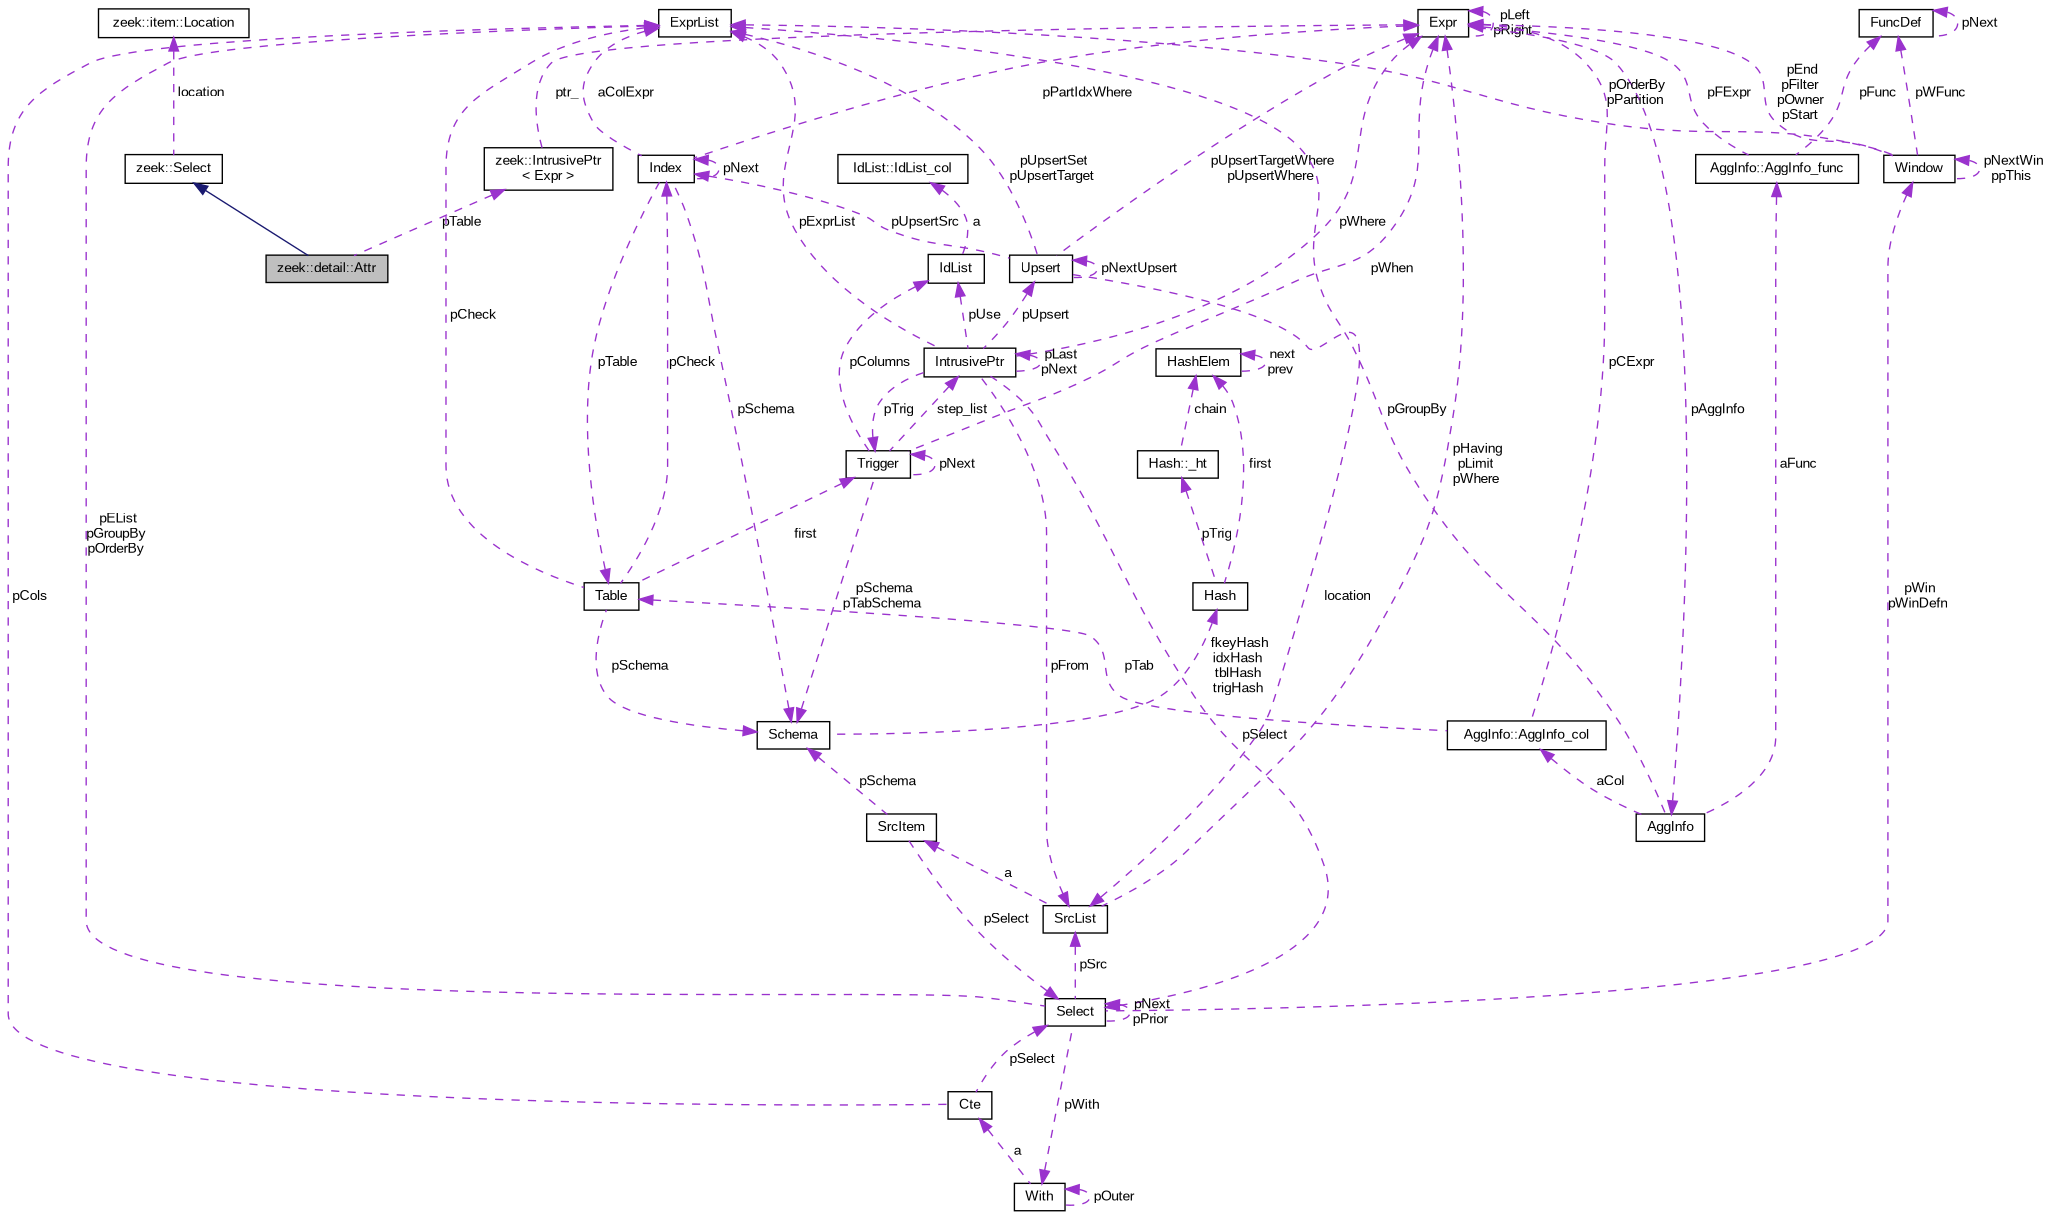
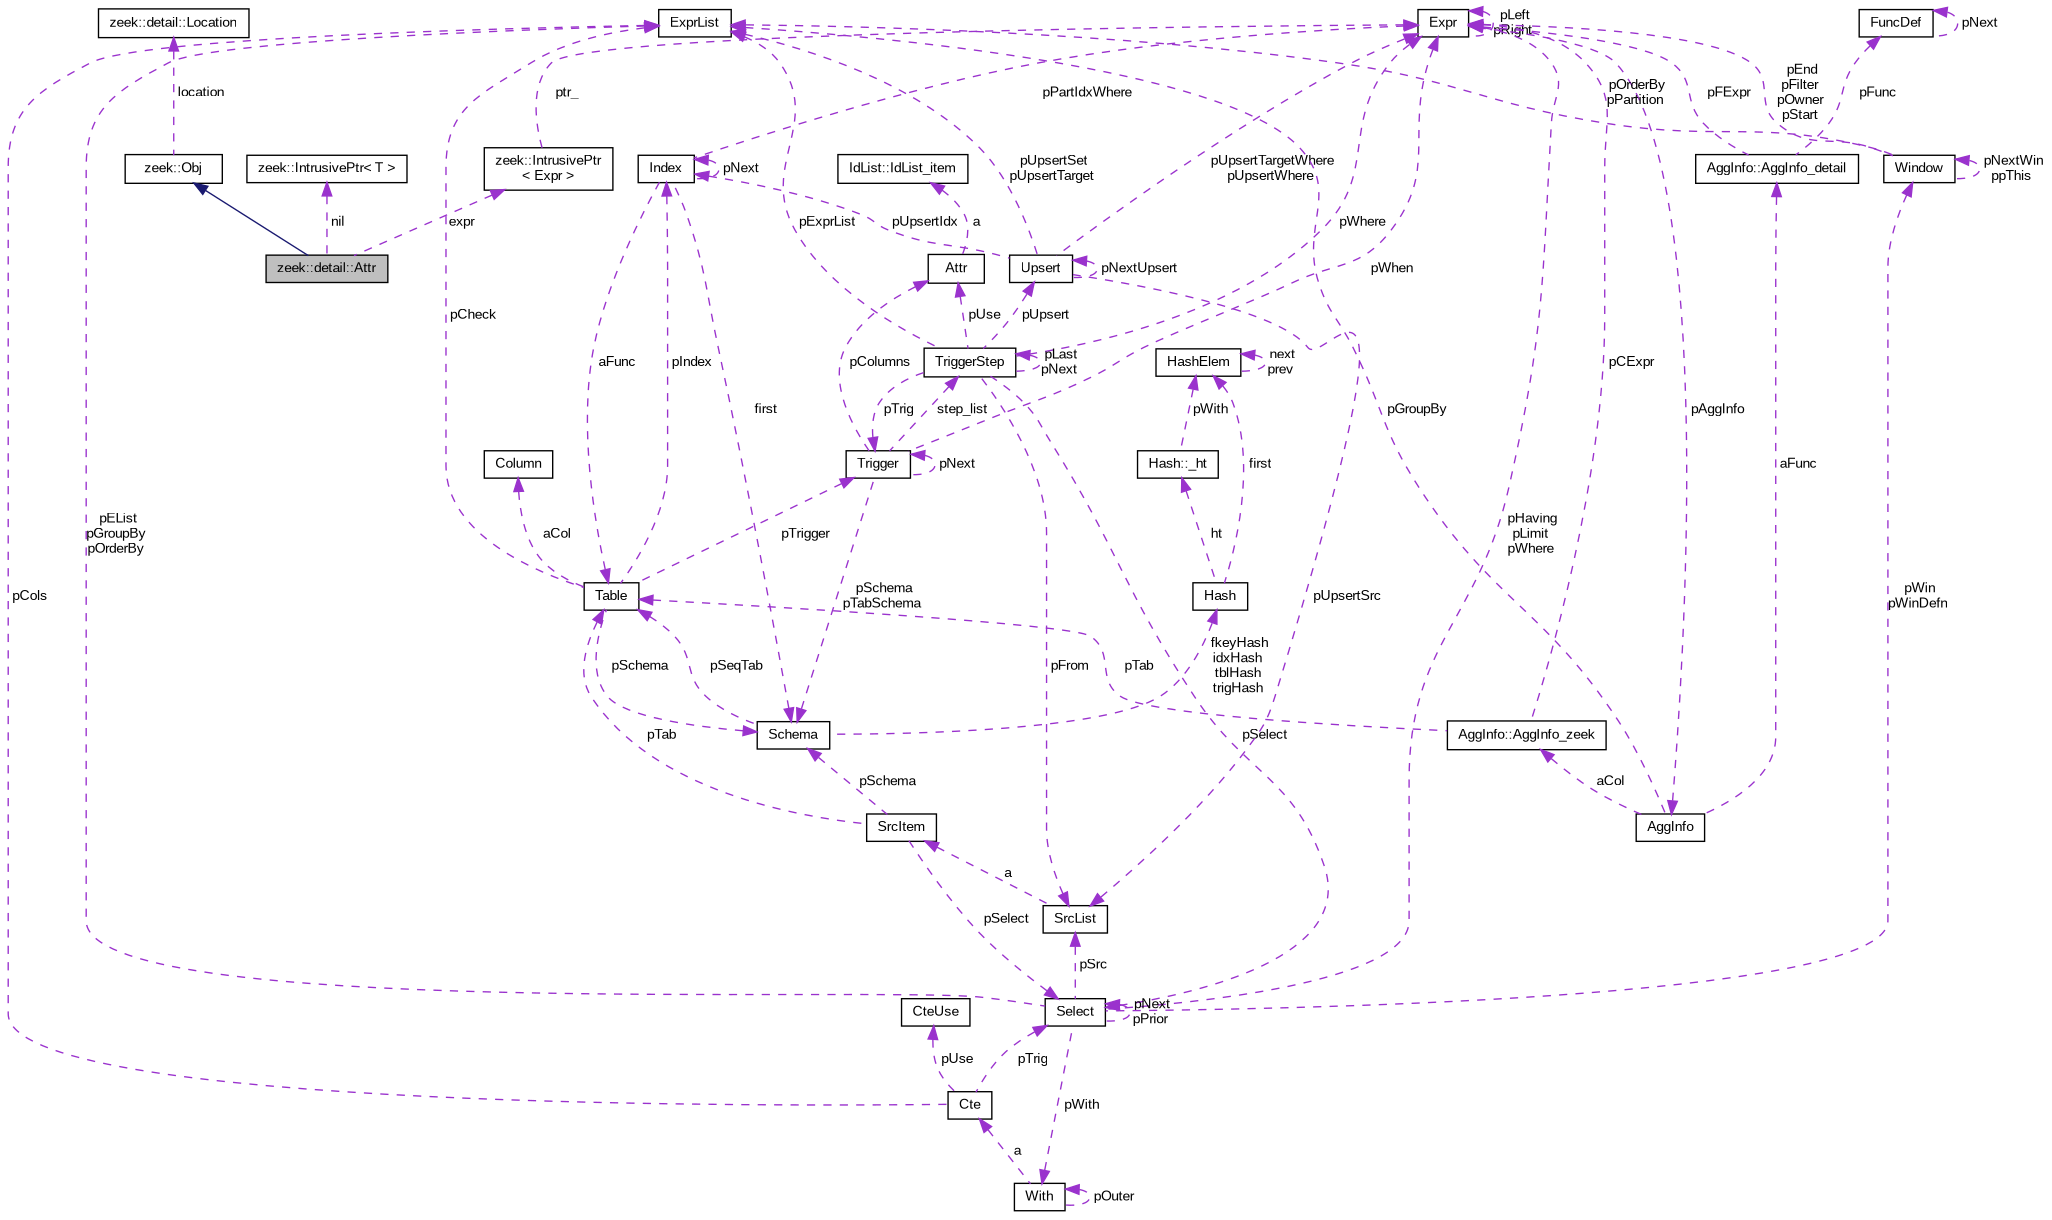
(174, 23) -> (174, 23)
(583, 91) -> none
(1909, 103) -> none
(174, 169) -> (174, 169)
none -> (327, 169)
(903, 169) -> (903, 169)
(1777, 169) -> (1777, 169)
(460, 222) -> (460, 222)
(923, 222) -> (923, 222)
(956, 269) -> (956, 269)
(616, 363) -> (616, 363)
(690, 363) -> (690, 363)
(970, 363) -> (970, 363)
(764, 410) -> (764, 410)
(1209, 410) -> (1209, 410)
none -> (518, 464)
(804, 534) -> (804, 534)
(1215, 534) -> (1215, 534)
(1423, 540) -> (1458, 614)
(1345, 596) -> (1345, 596)
none -> (694, 679)
(1527, 735) -> (1527, 735)
none -> (679, 772)
none -> (936, 1012)
(1031, 1060) -> (1031, 1060)
